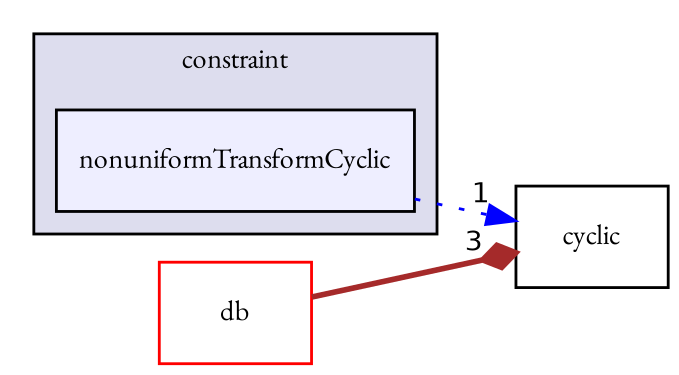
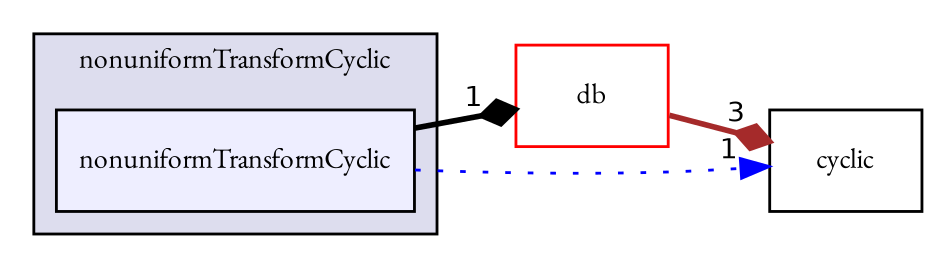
(235, 61) -> (235, 61)
none -> (455, 121)
